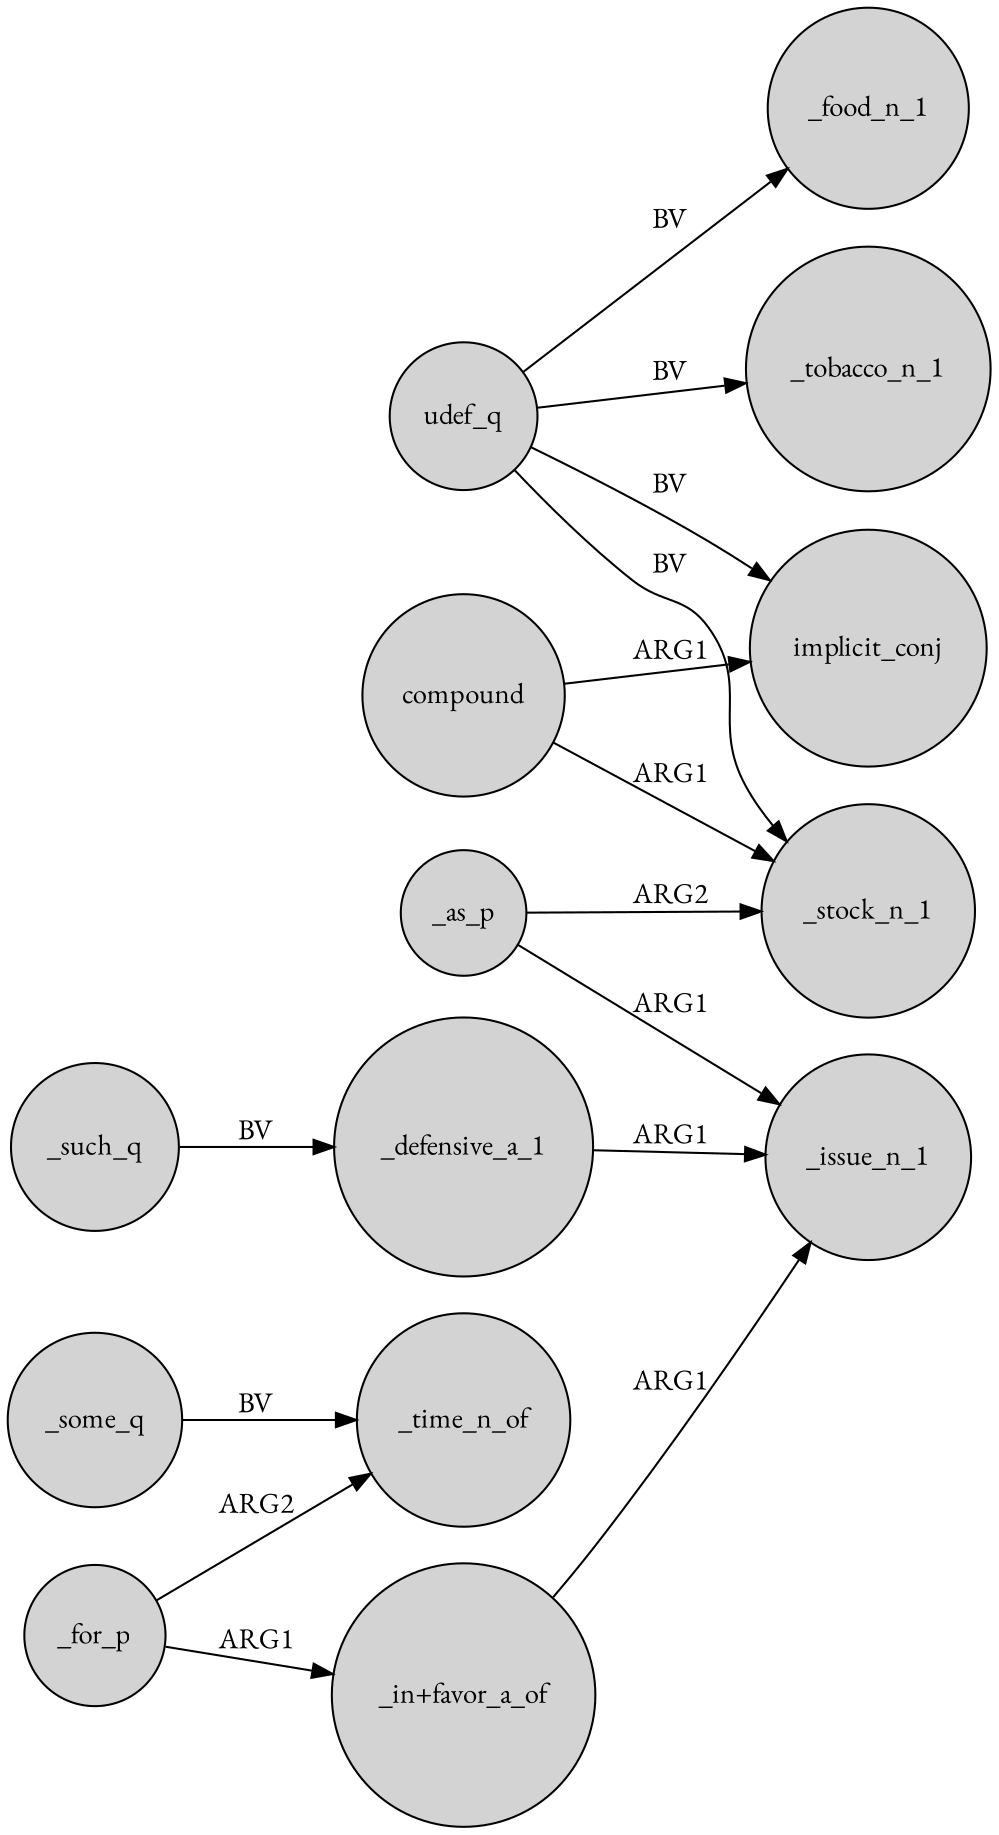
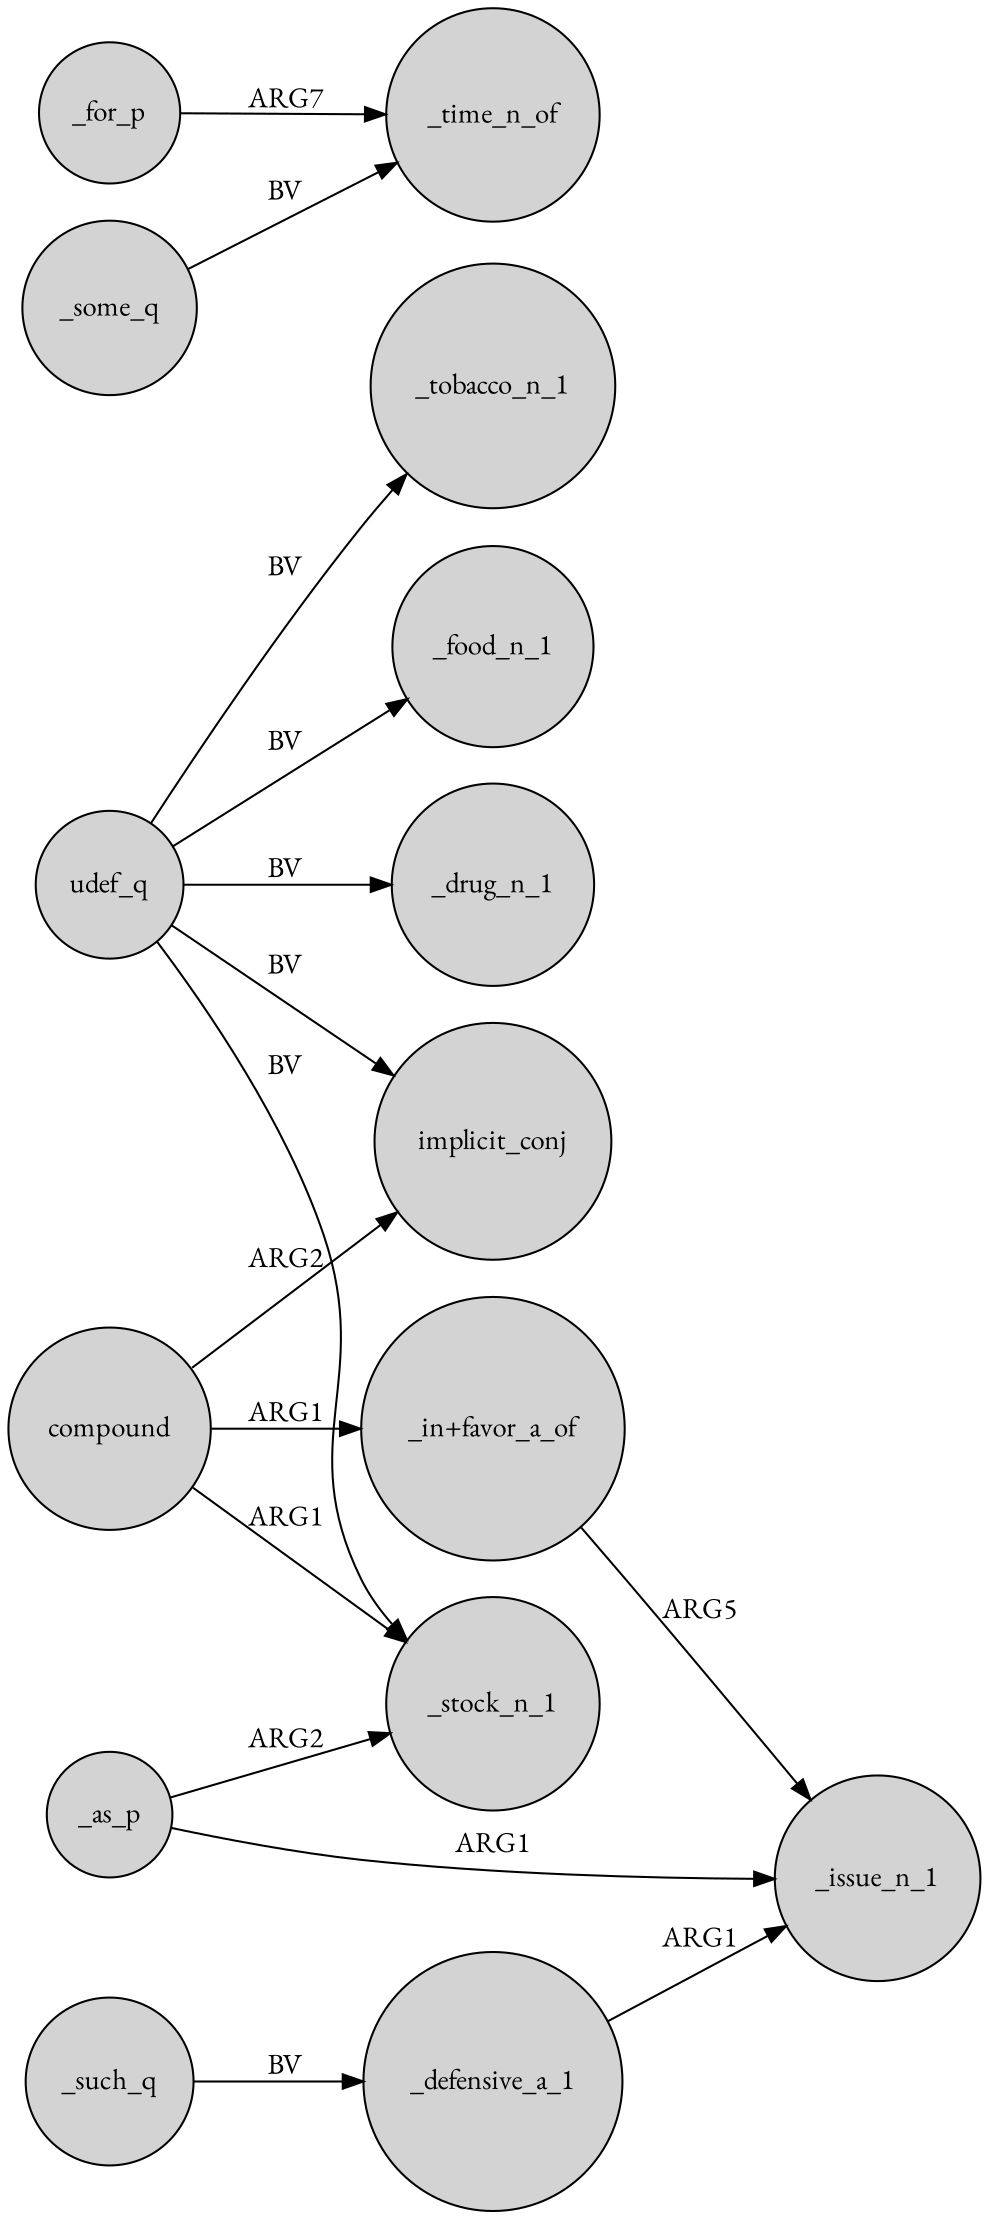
(671, 651) -> (286, 1259)
none -> (493, 885)
(671, 1382) -> (700, 1610)
(257, 1505) -> (286, 100)
(239, 1659) -> (275, 1429)
